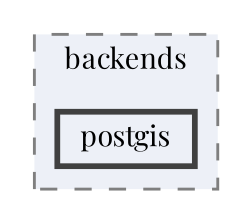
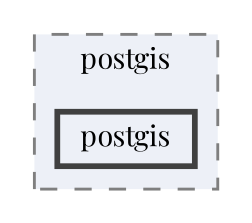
(126, 62) -> (126, 62)
